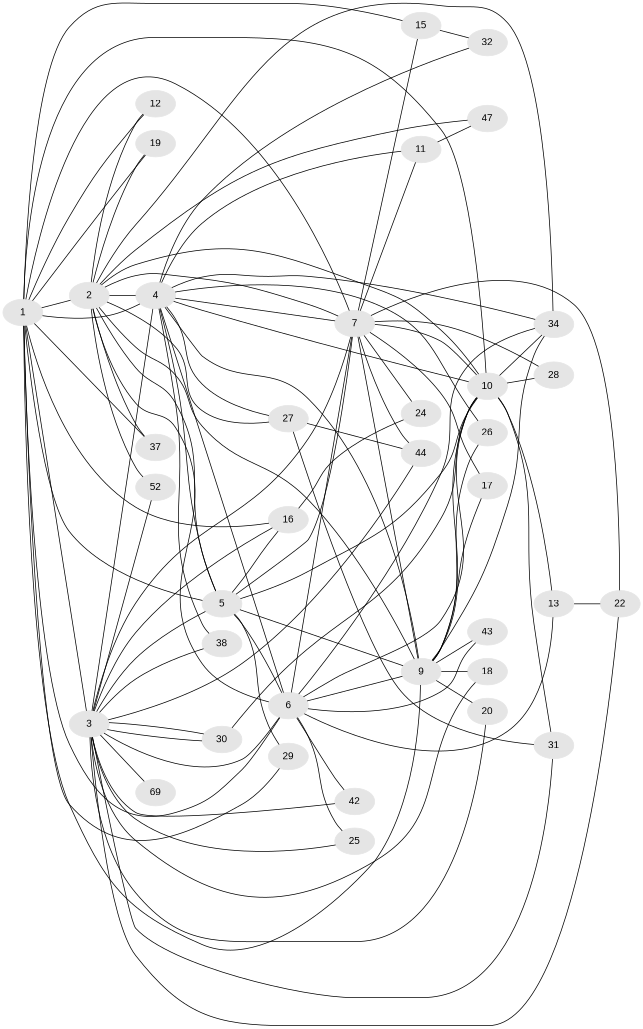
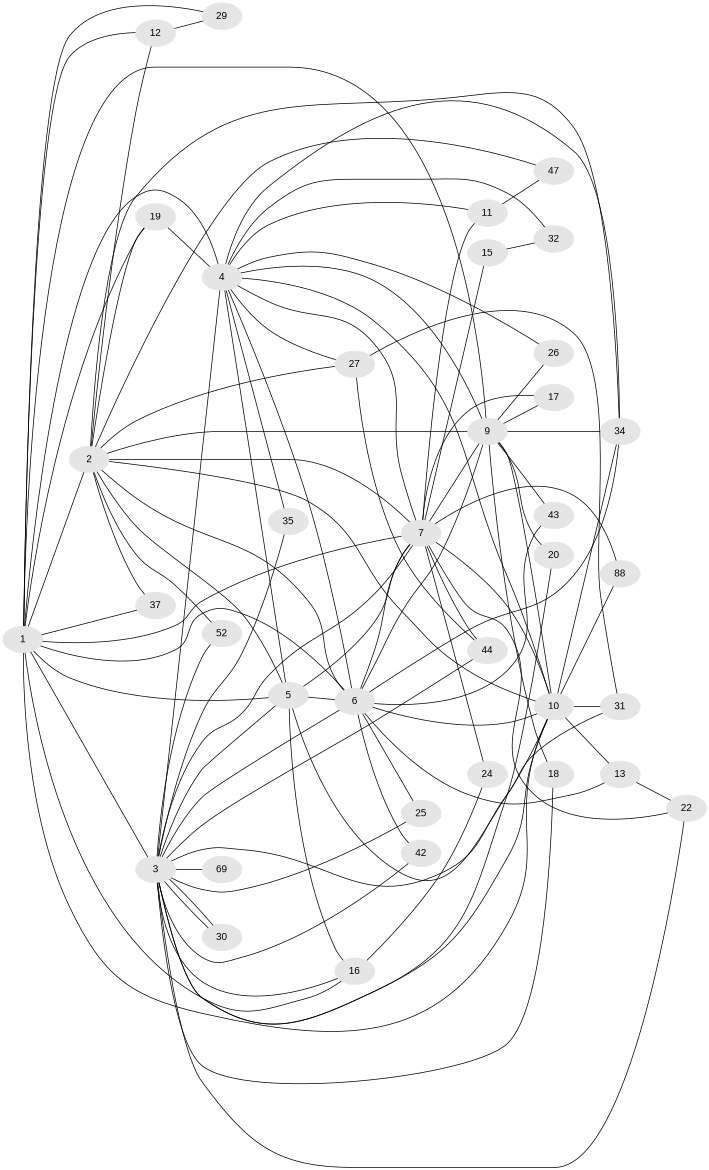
(95, 8) -> none
(123, 296) -> (189, 247)
(554, 375) -> (620, 574)
(389, 585) -> (454, 939)
(313, 635) -> none
(222, 644) -> (288, 521)
(257, 679) -> (189, 25)
